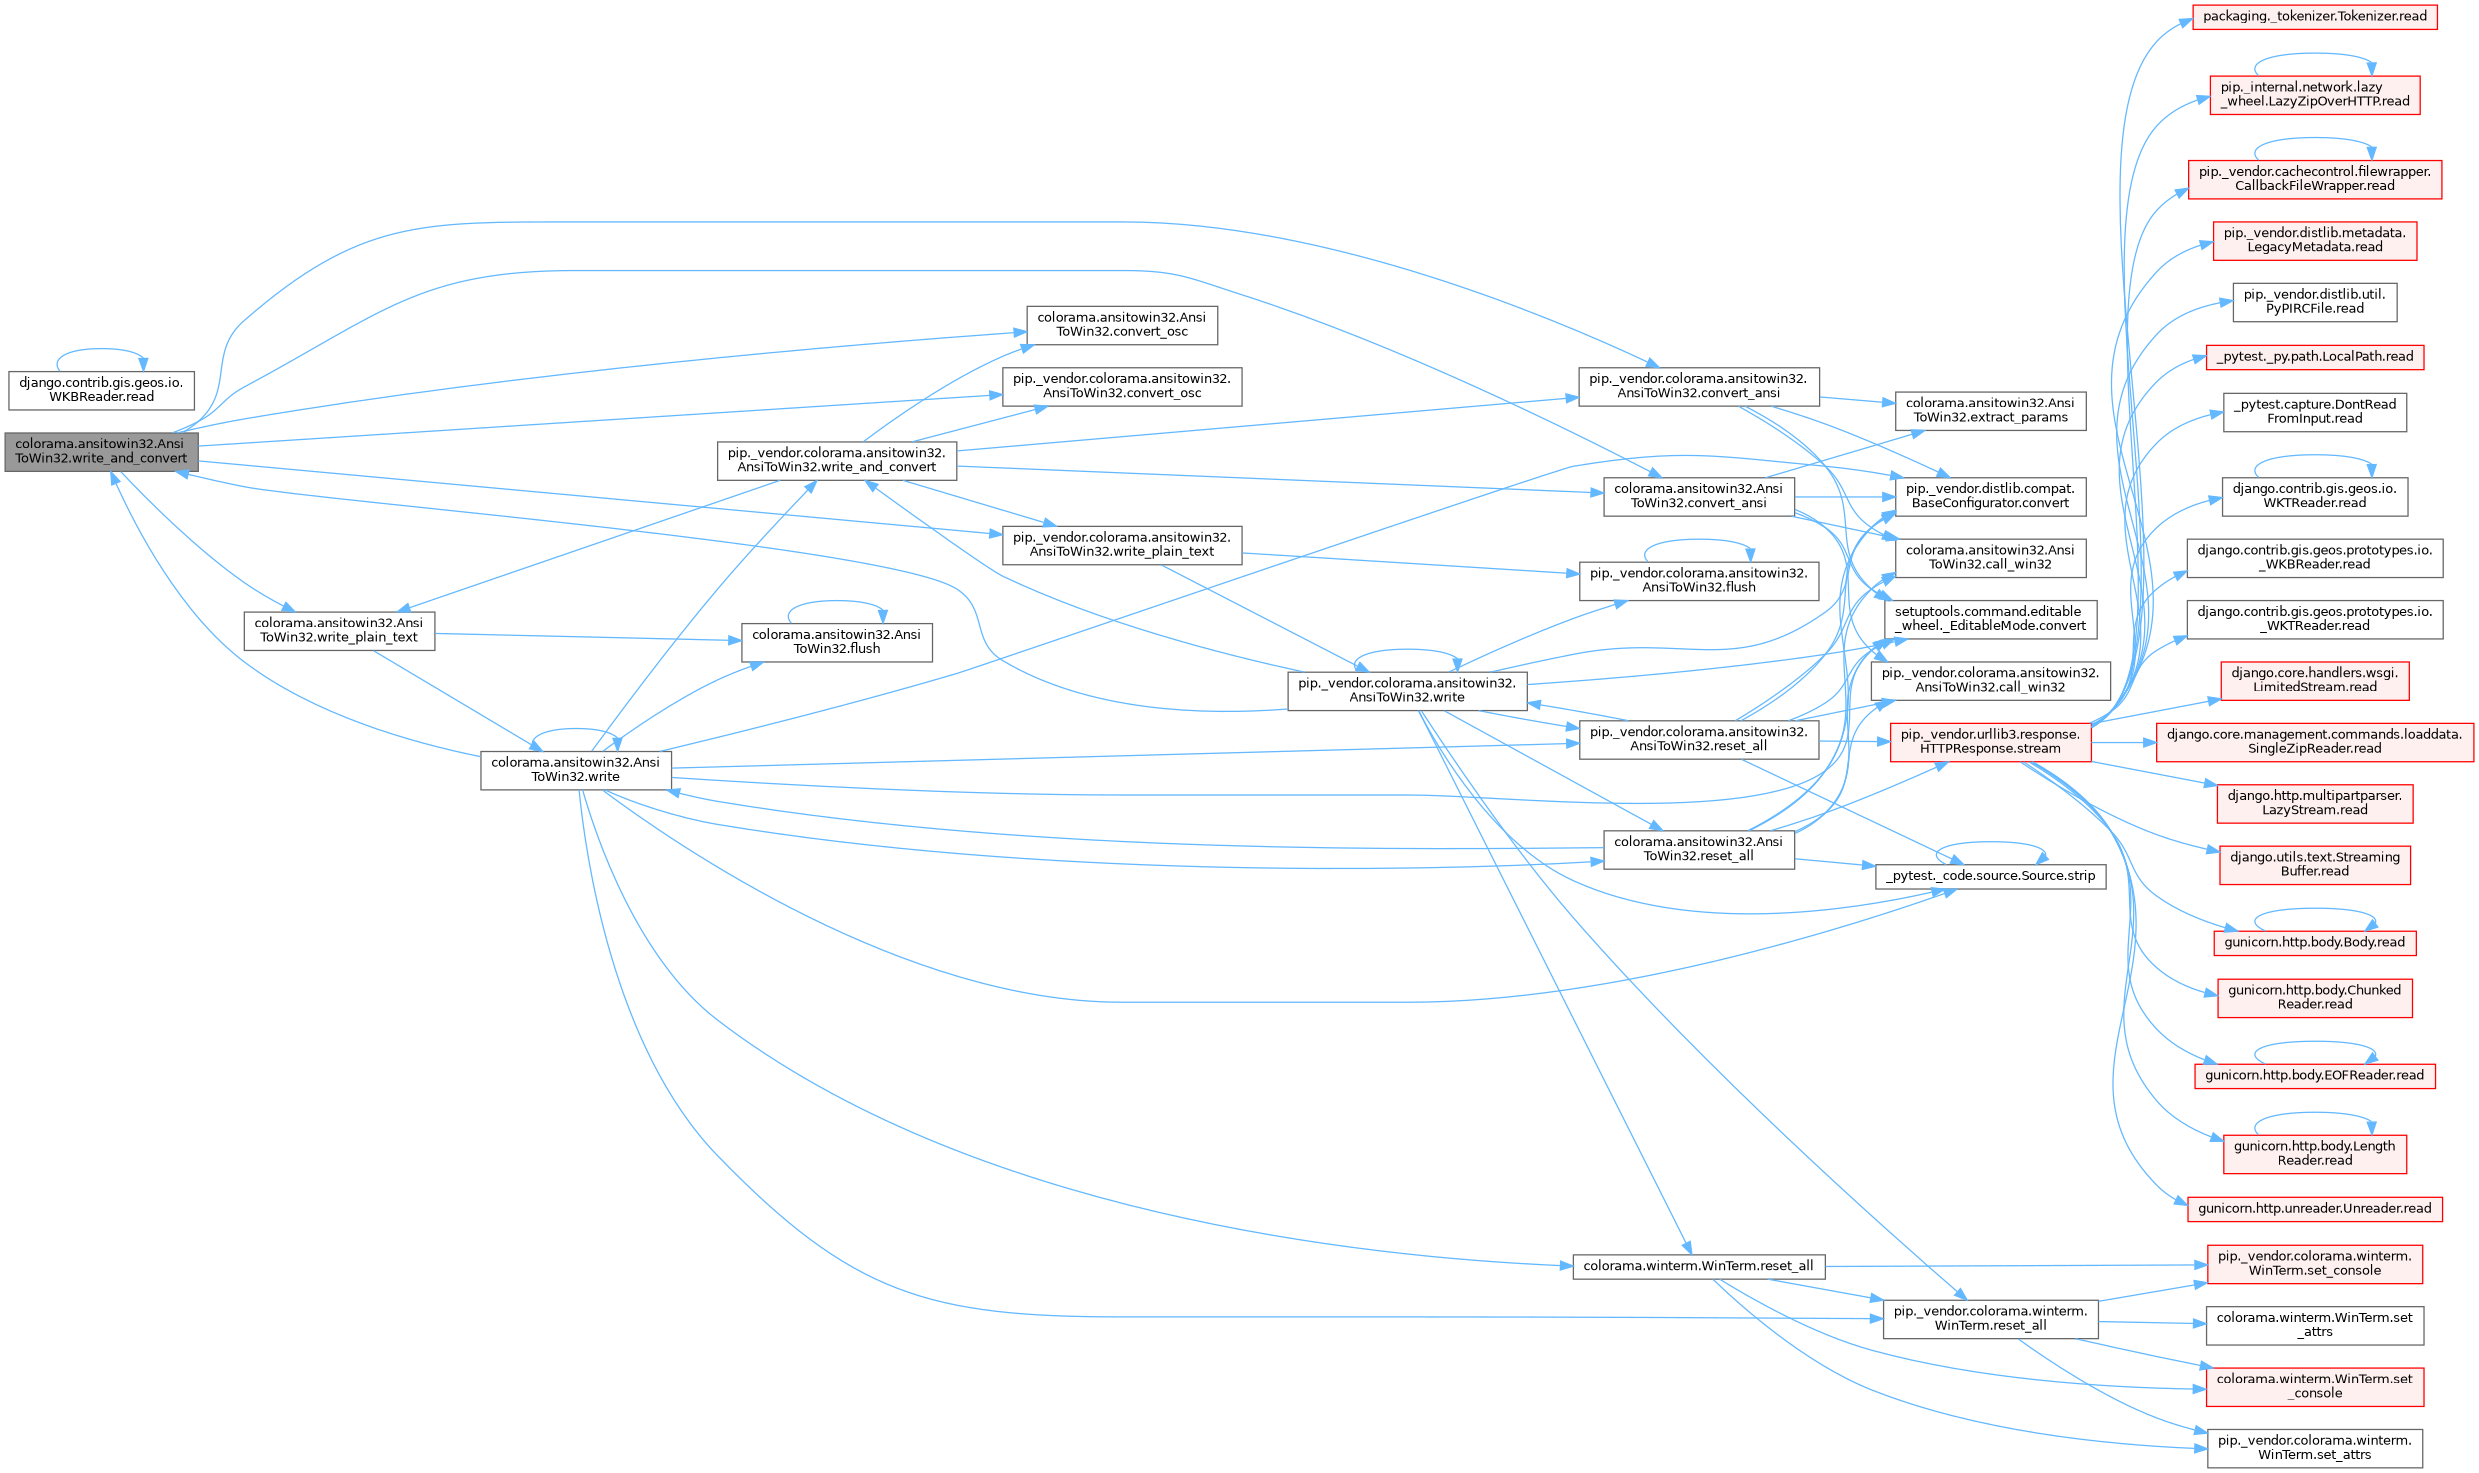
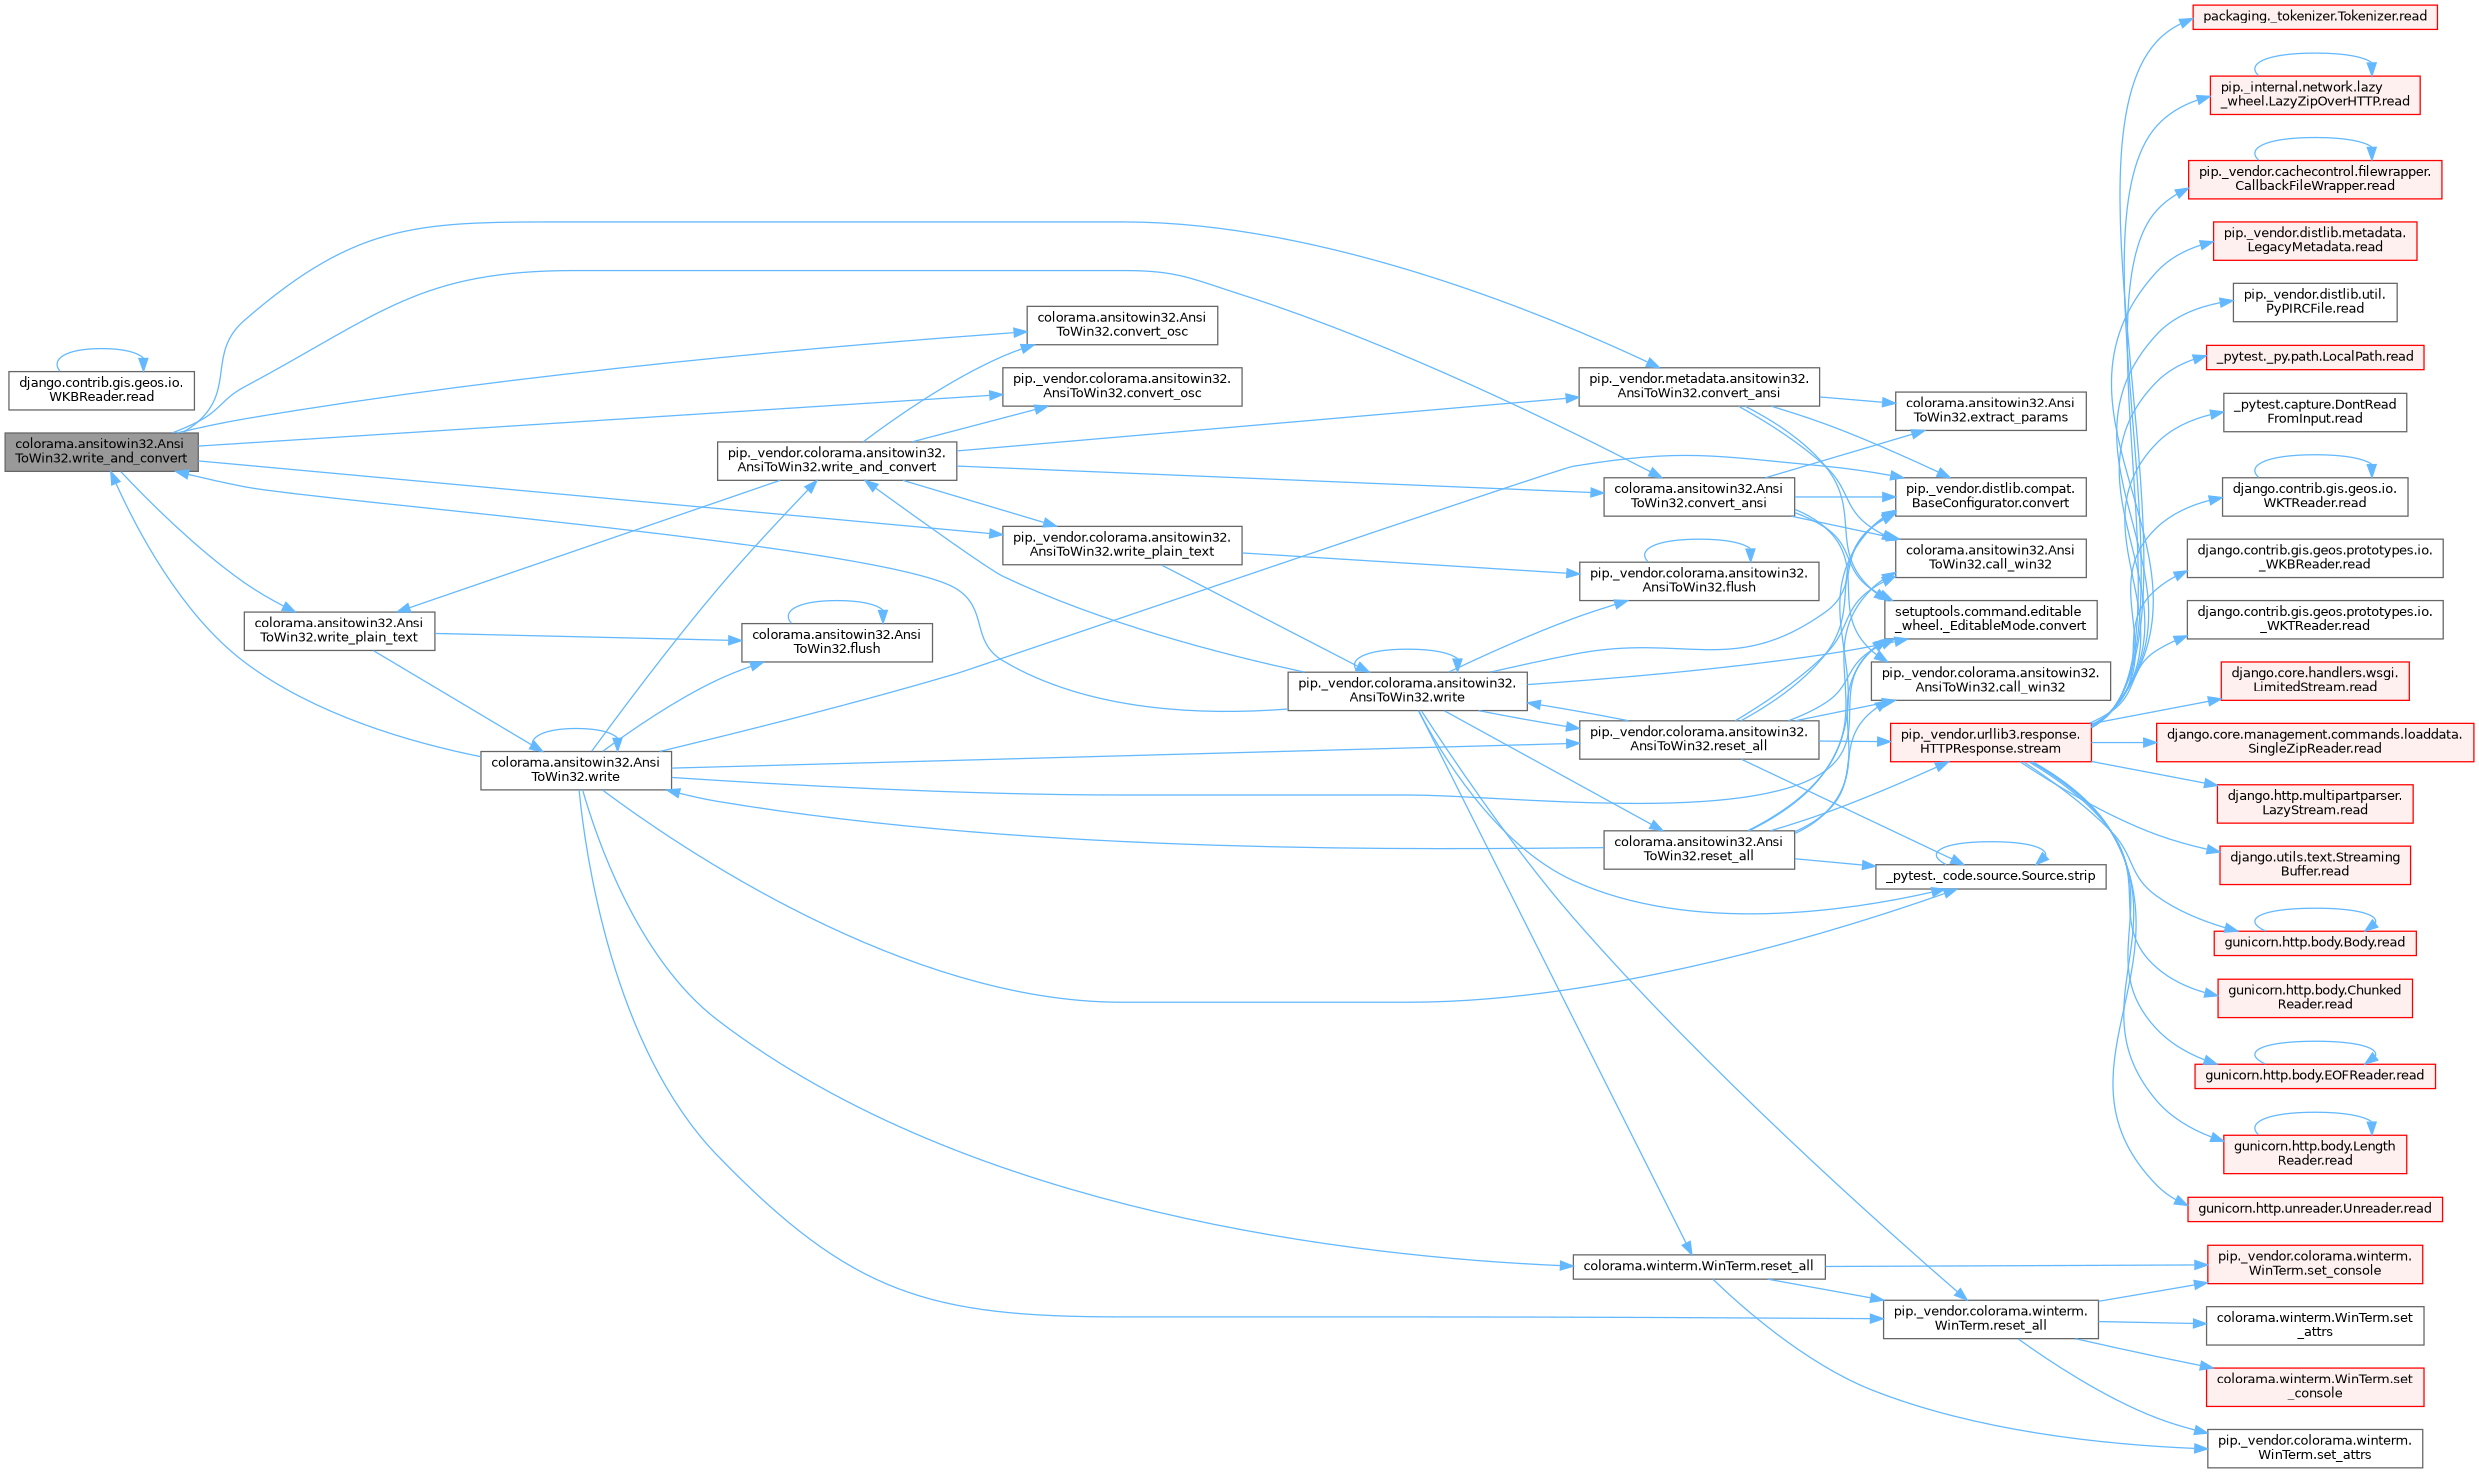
(1699, 387) -> (1699, 387)
(1094, 862) -> none
(1948, 1367) -> none
